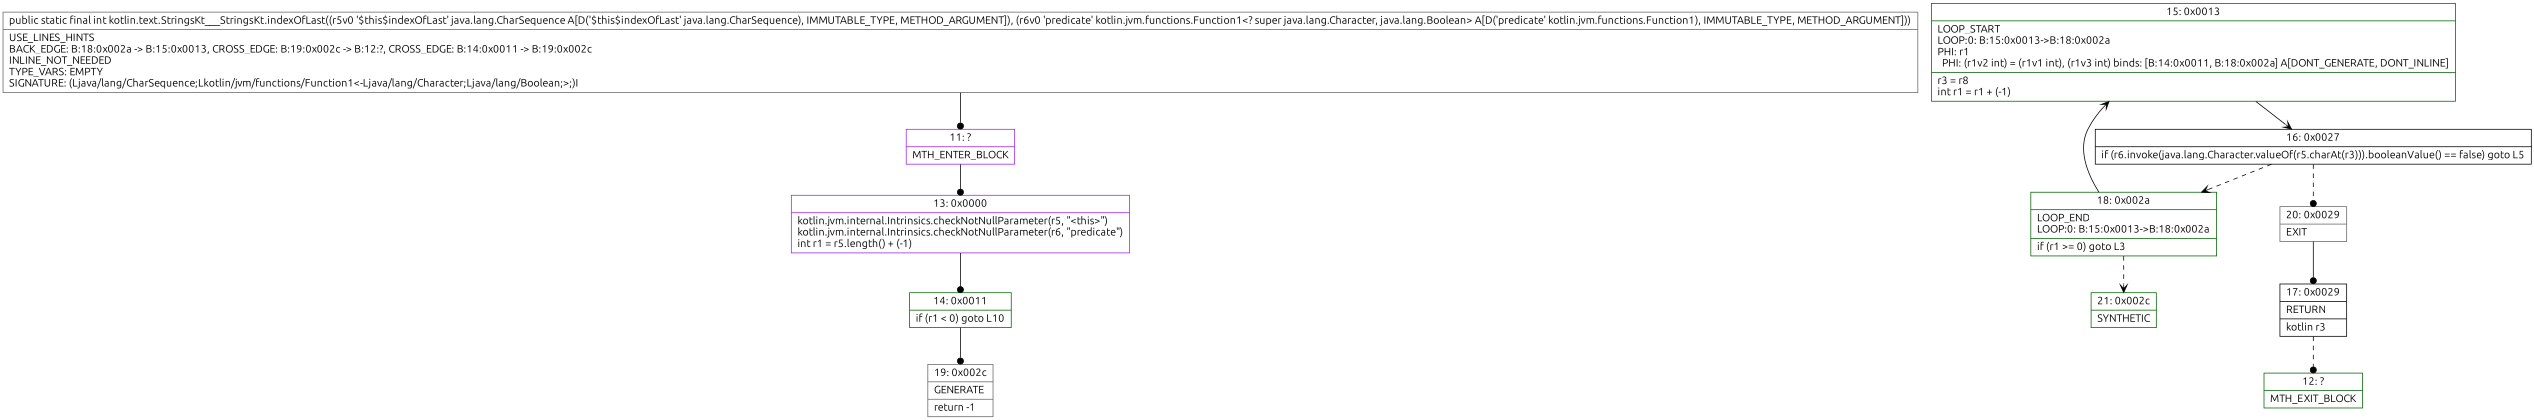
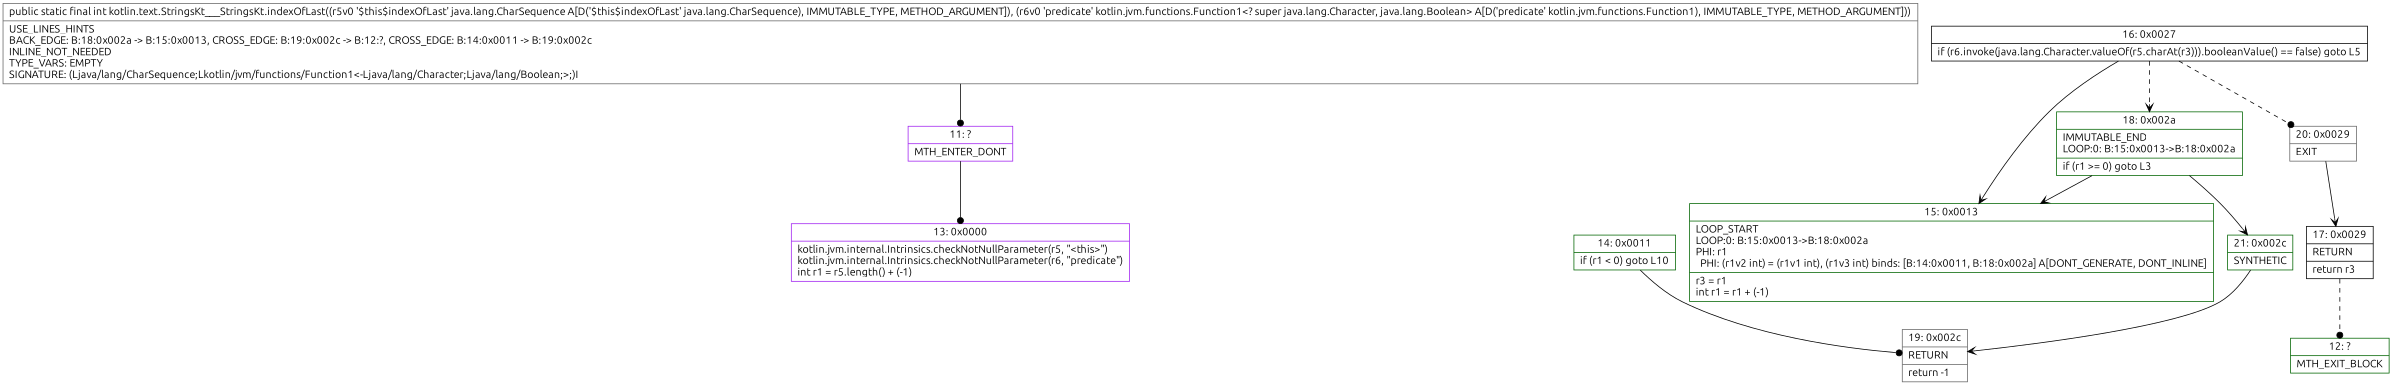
(1953, 81) -> (1712, 281)
(2271, 113) -> (2041, 120)
(960, 155) -> (960, 152)
(2063, 218) -> (2105, 138)
(2313, 260) -> (2330, 190)
(960, 270) -> none
(2124, 270) -> (2217, 201)
(2306, 327) -> (2334, 270)
none -> (2121, 330)
(959, 390) -> (1928, 355)
